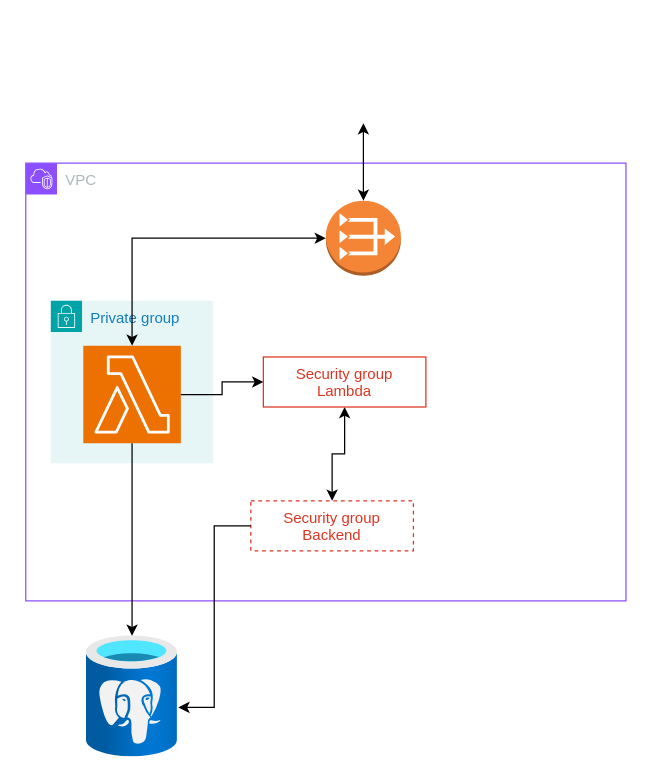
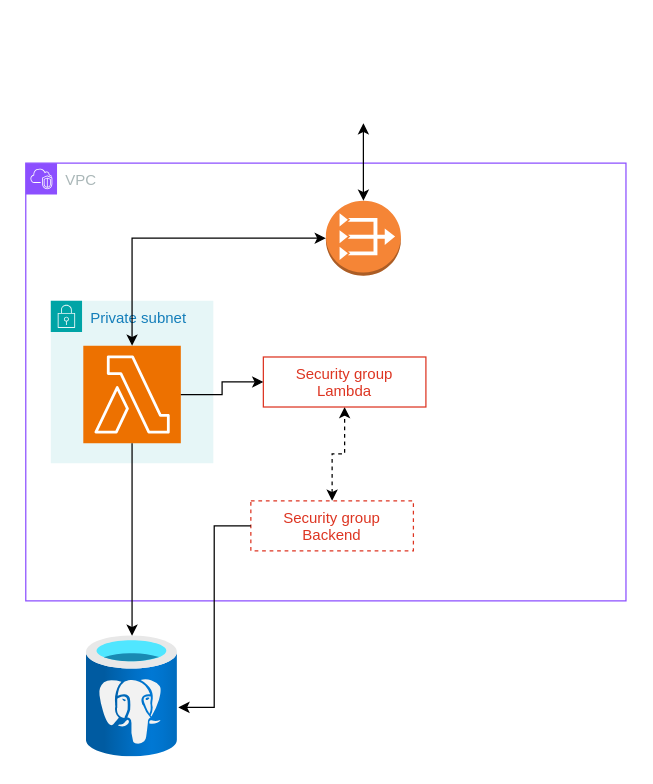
(141, 318) -> (146, 318)
(339, 454) -> (339, 454)
